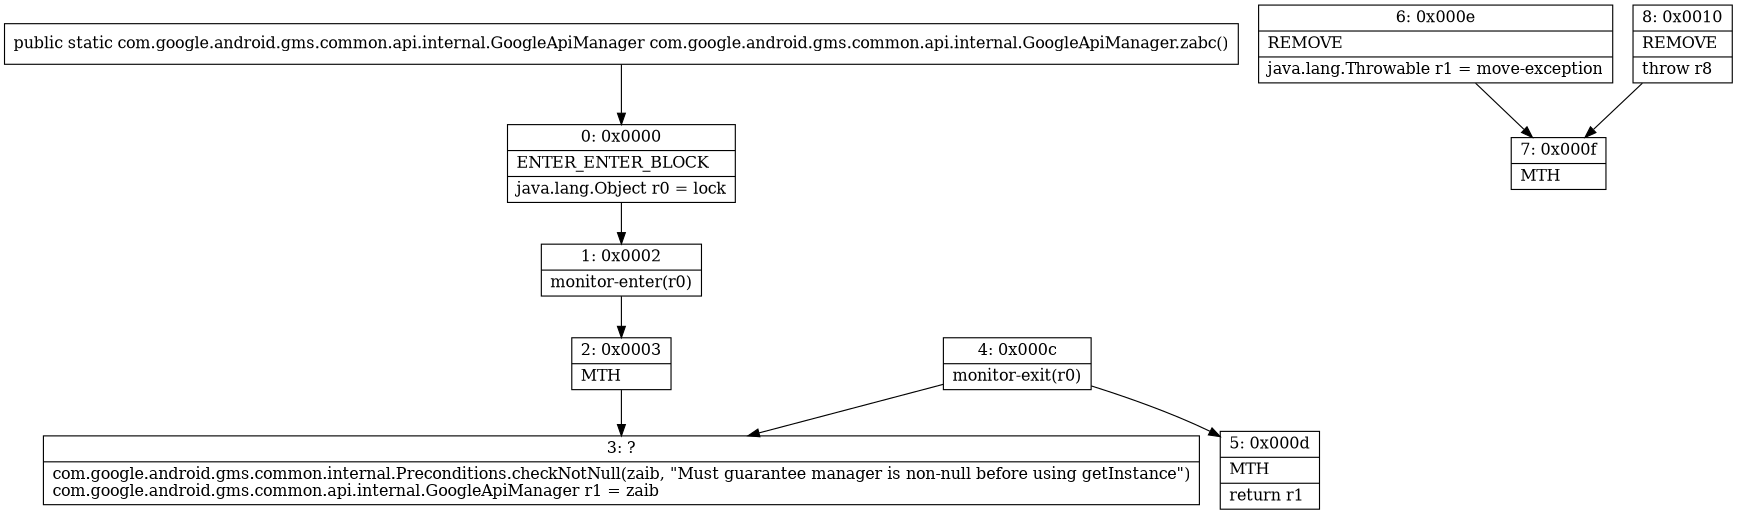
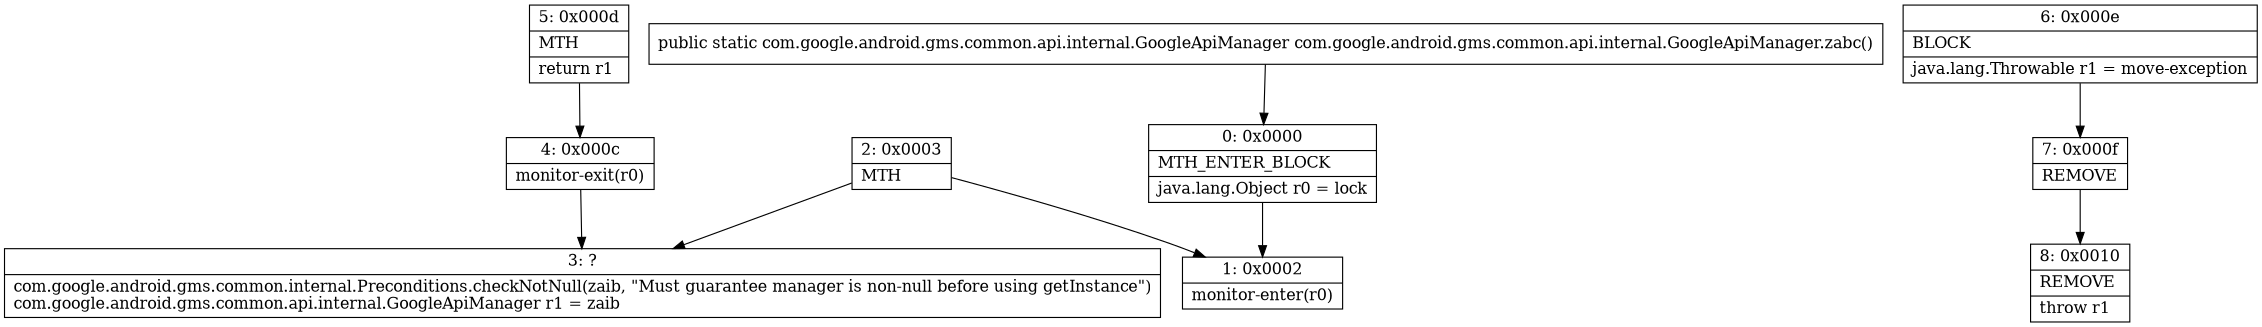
(1305, 43) -> (1941, 43)
(1678, 69) -> (2075, 308)
(1618, 106) -> (2080, 211)
(613, 163) -> (1245, 163)
(1541, 176) -> (2080, 176)
(621, 311) -> (1074, 212)
(1151, 407) -> (580, 105)
